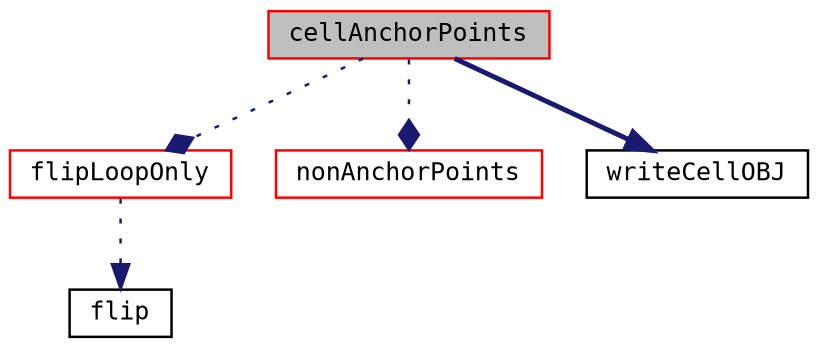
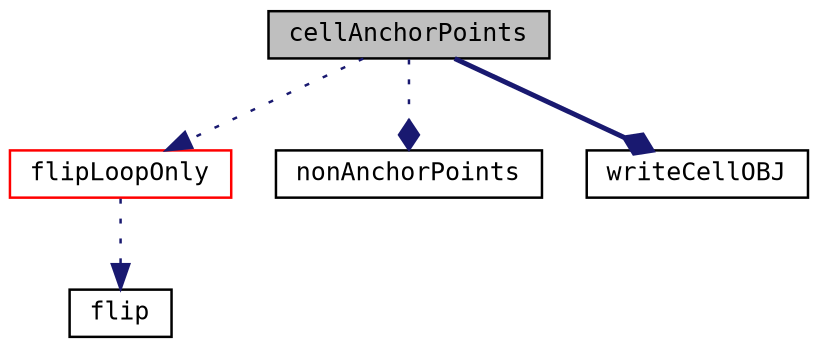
(409, 35) -> (409, 35)
(278, 98) -> (276, 99)
(542, 99) -> (539, 98)
(409, 174) -> (409, 174)
